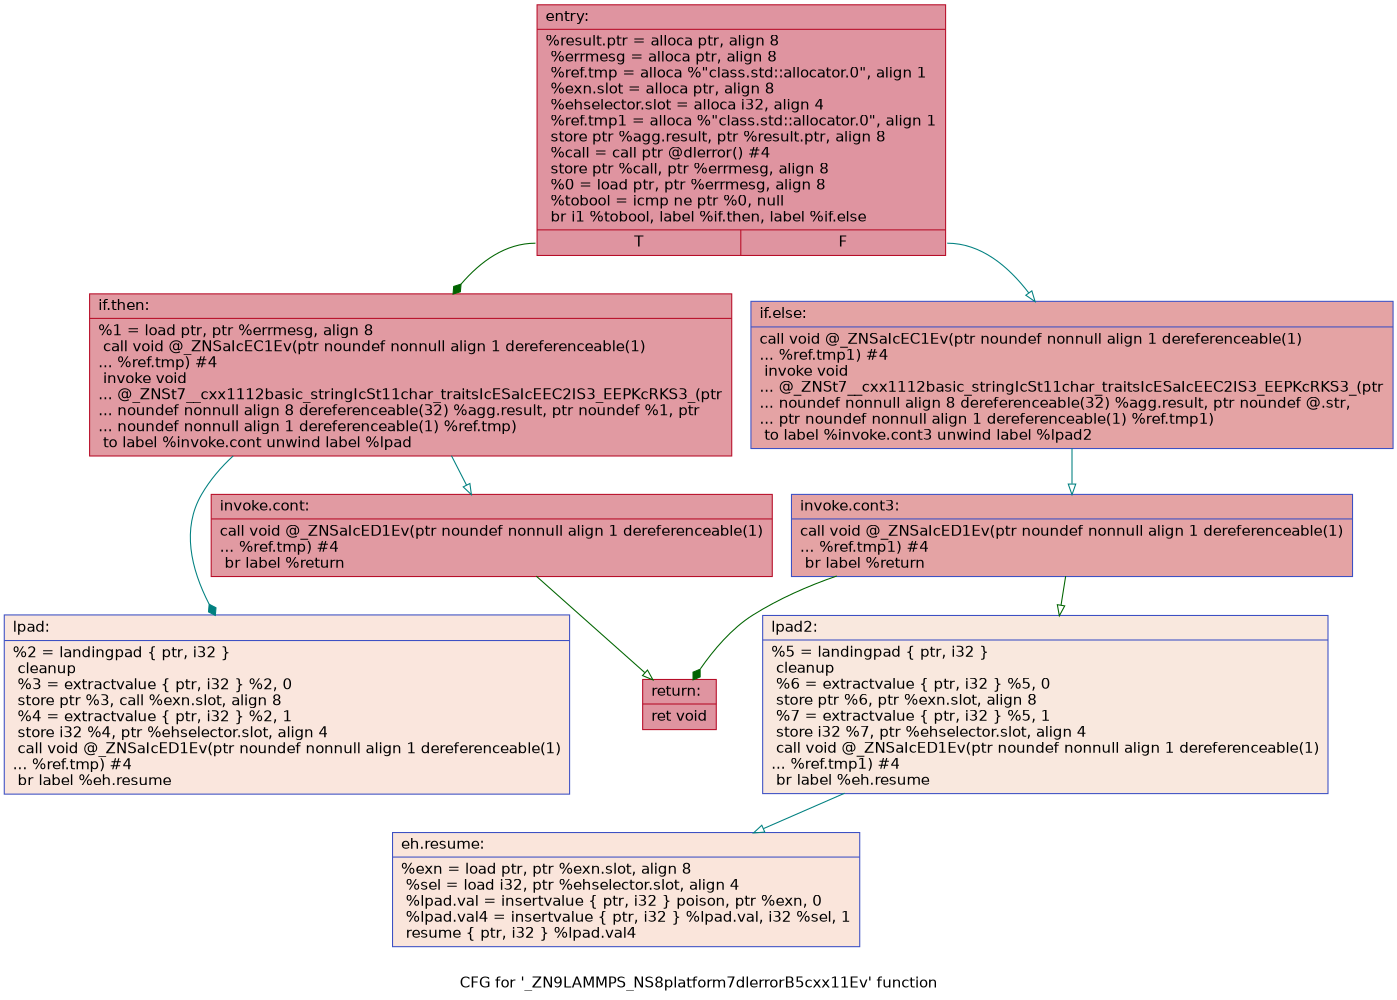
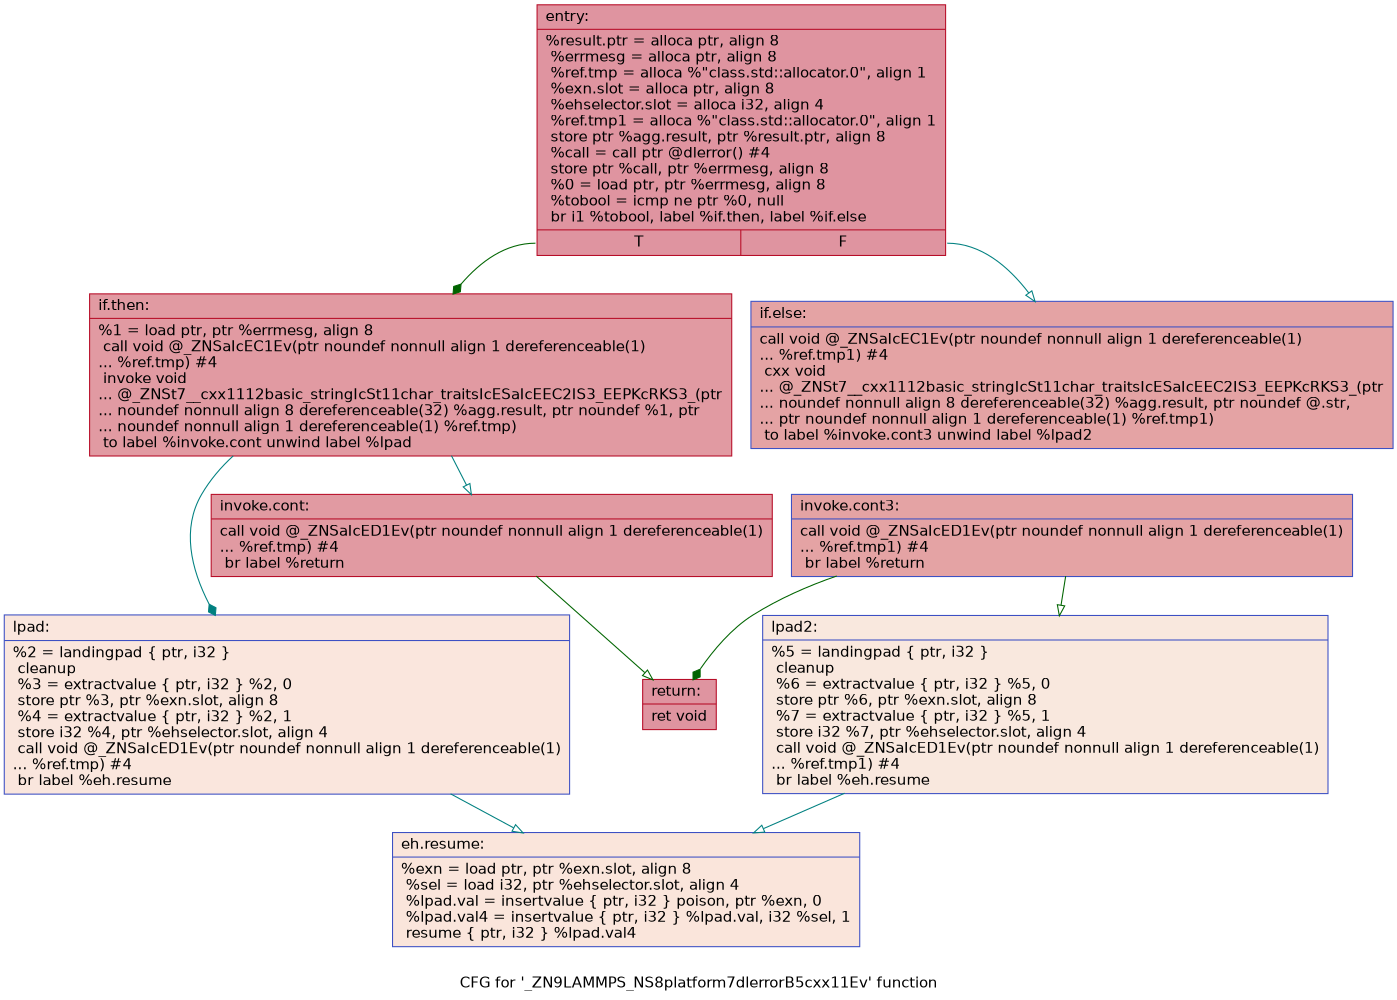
(804, 371) -> (793, 371)
(1072, 466) -> none
(148, 701) -> (146, 701)
none -> (482, 811)
